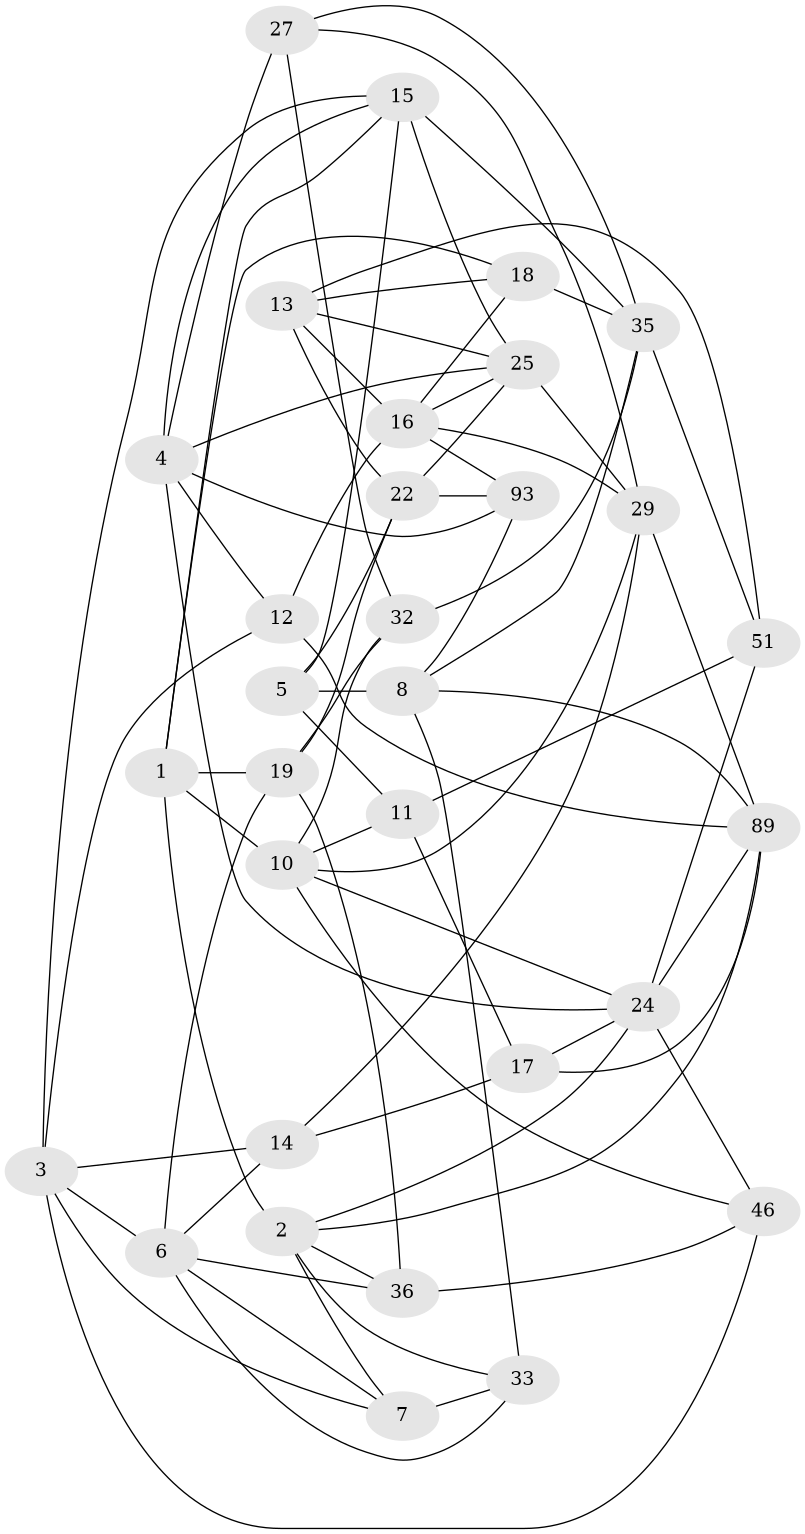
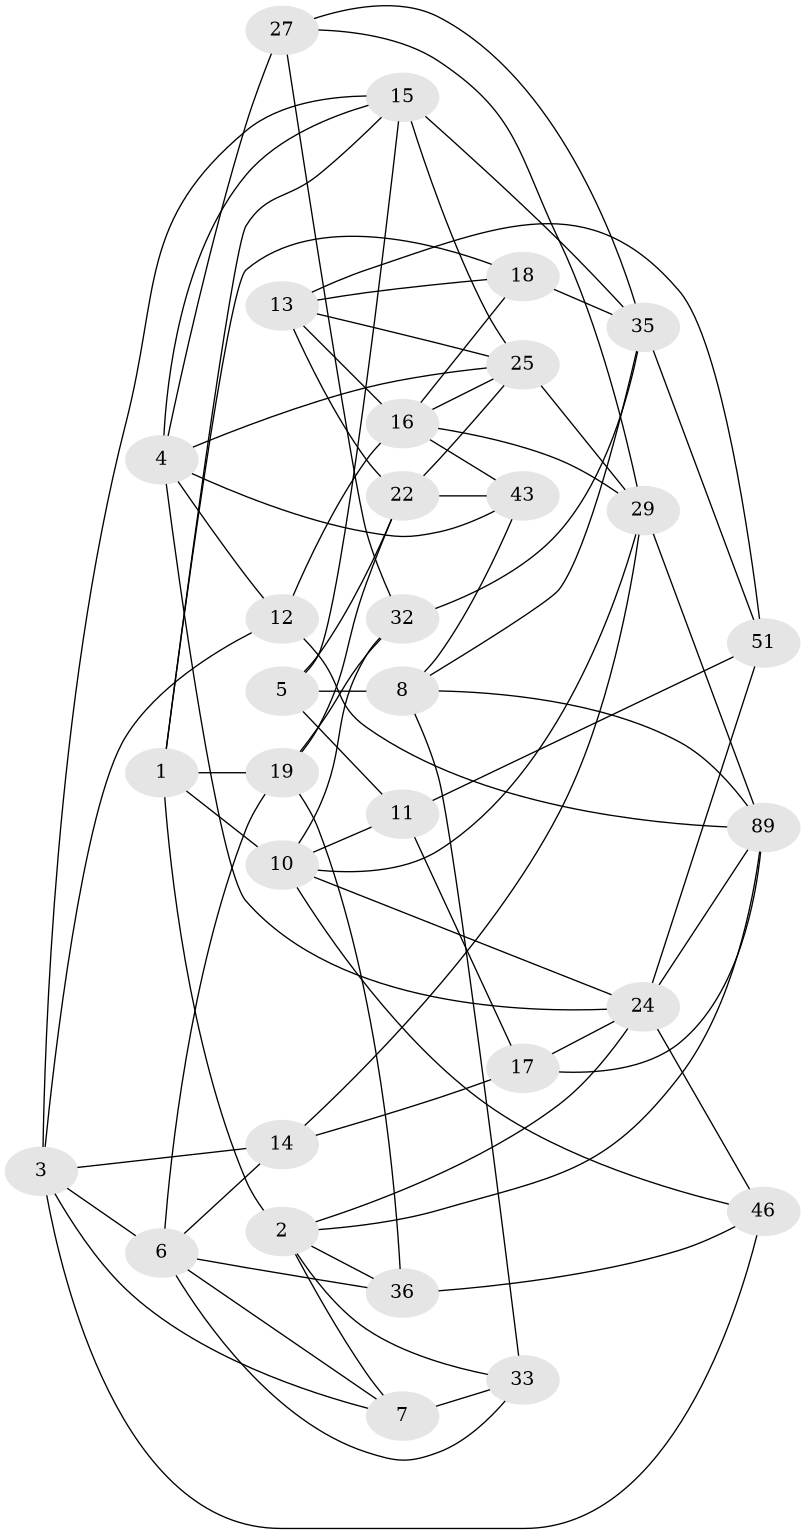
(523, 496) -> (523, 496)
